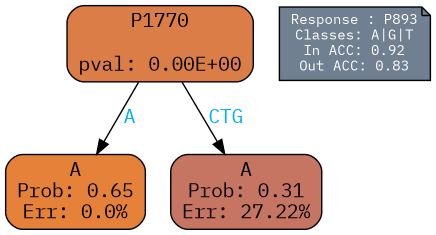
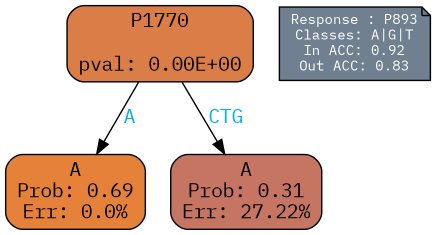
(75, 192) -> (75, 192)
